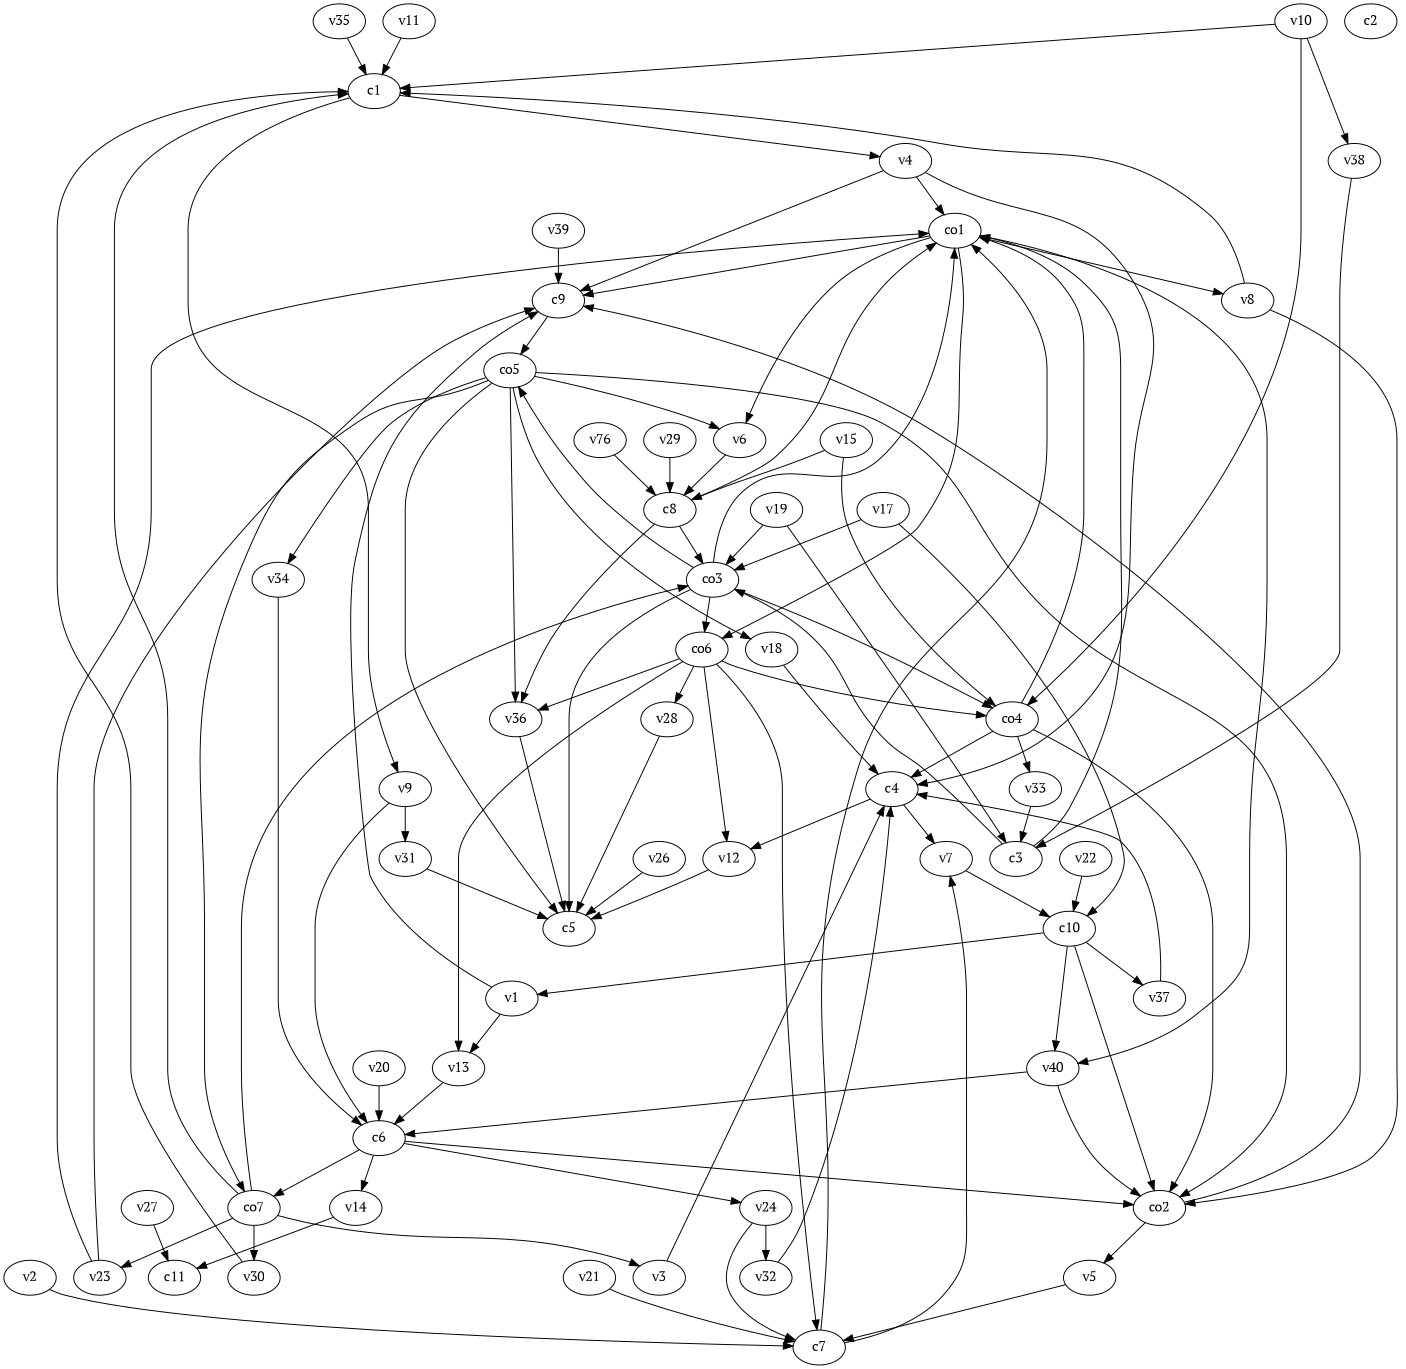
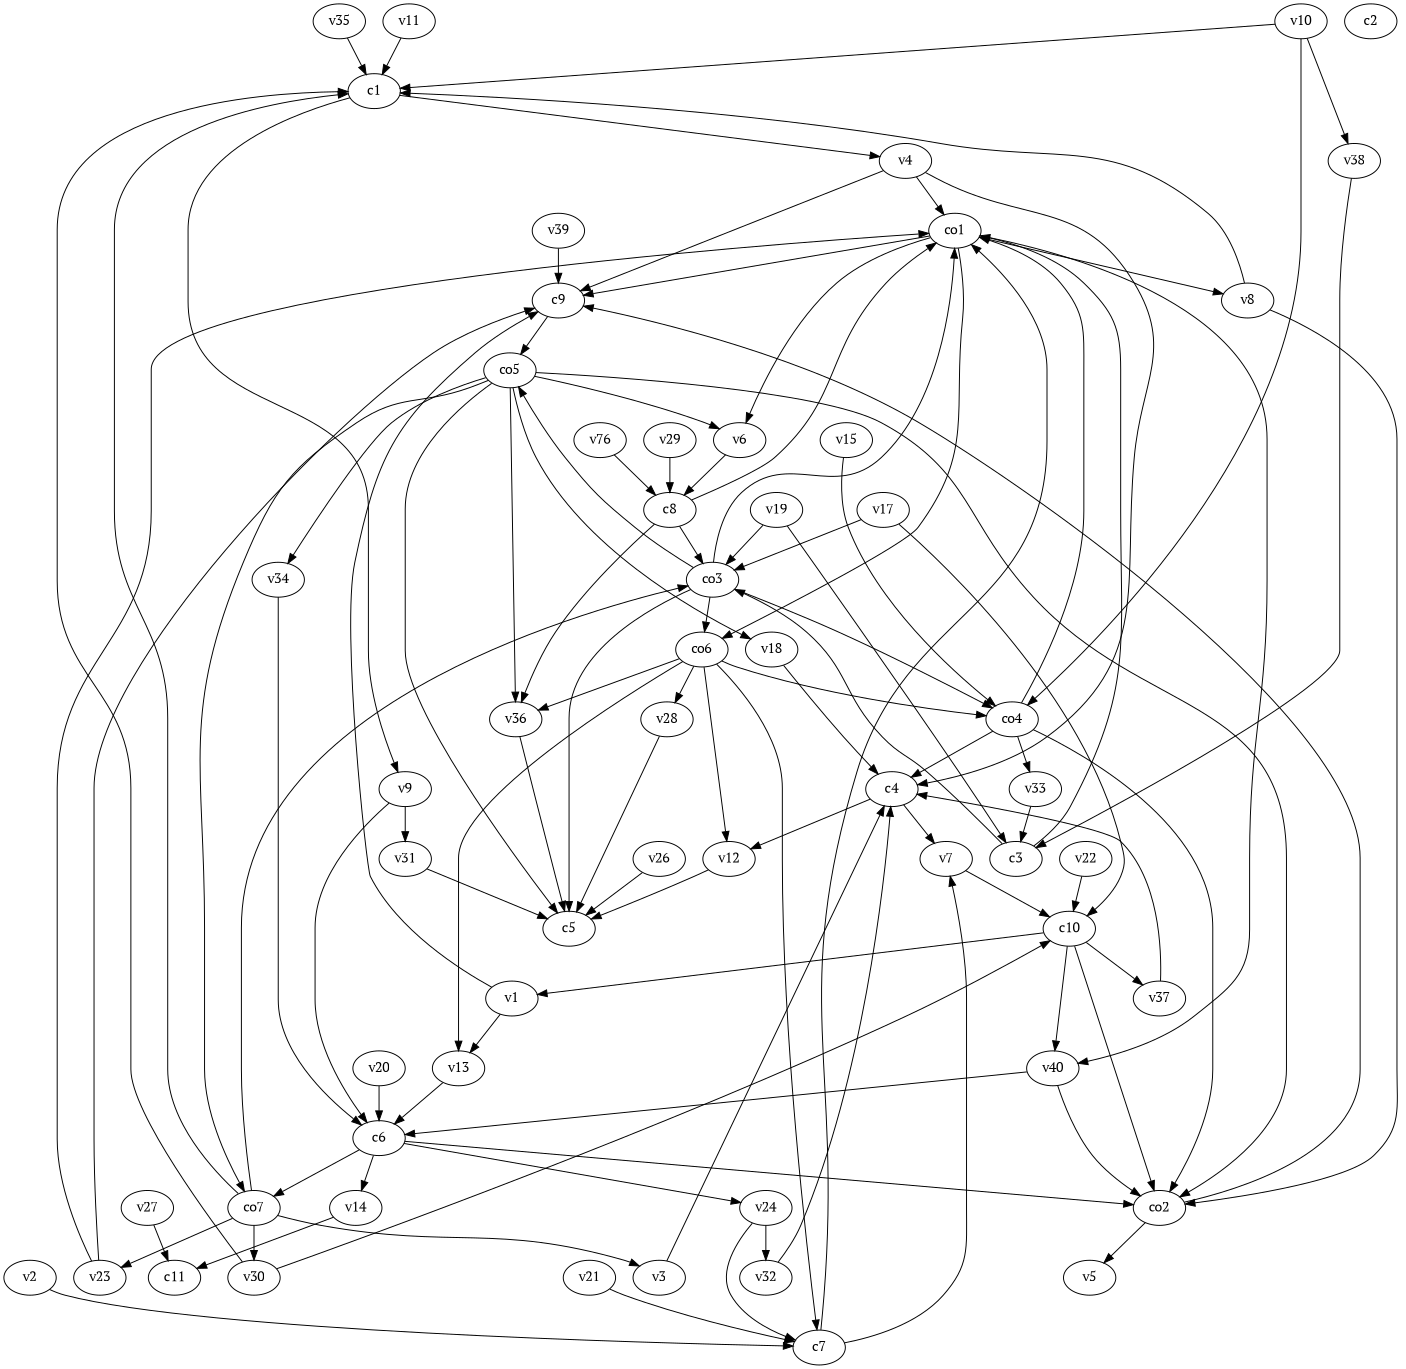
(775, 469) -> none
none -> (665, 1121)
(959, 1311) -> none
